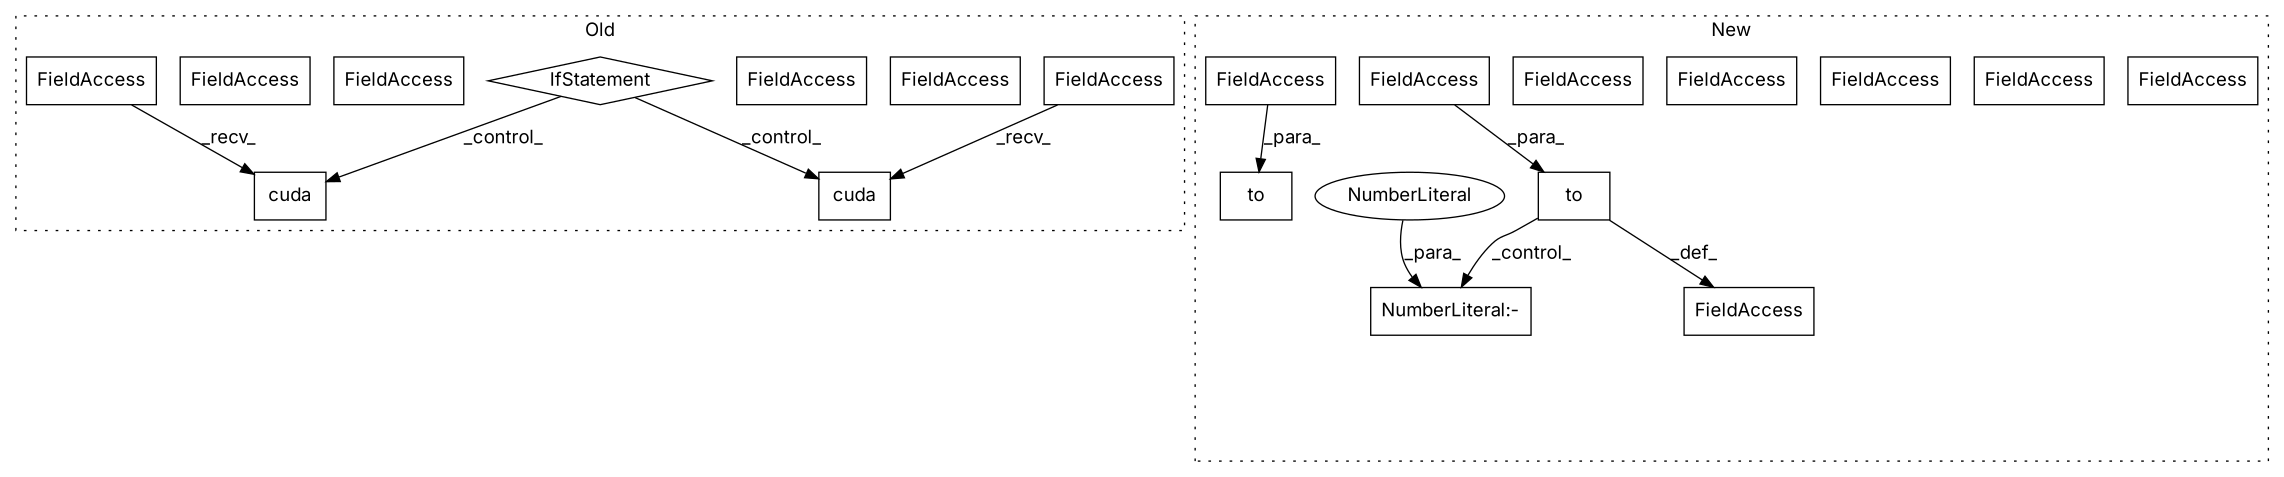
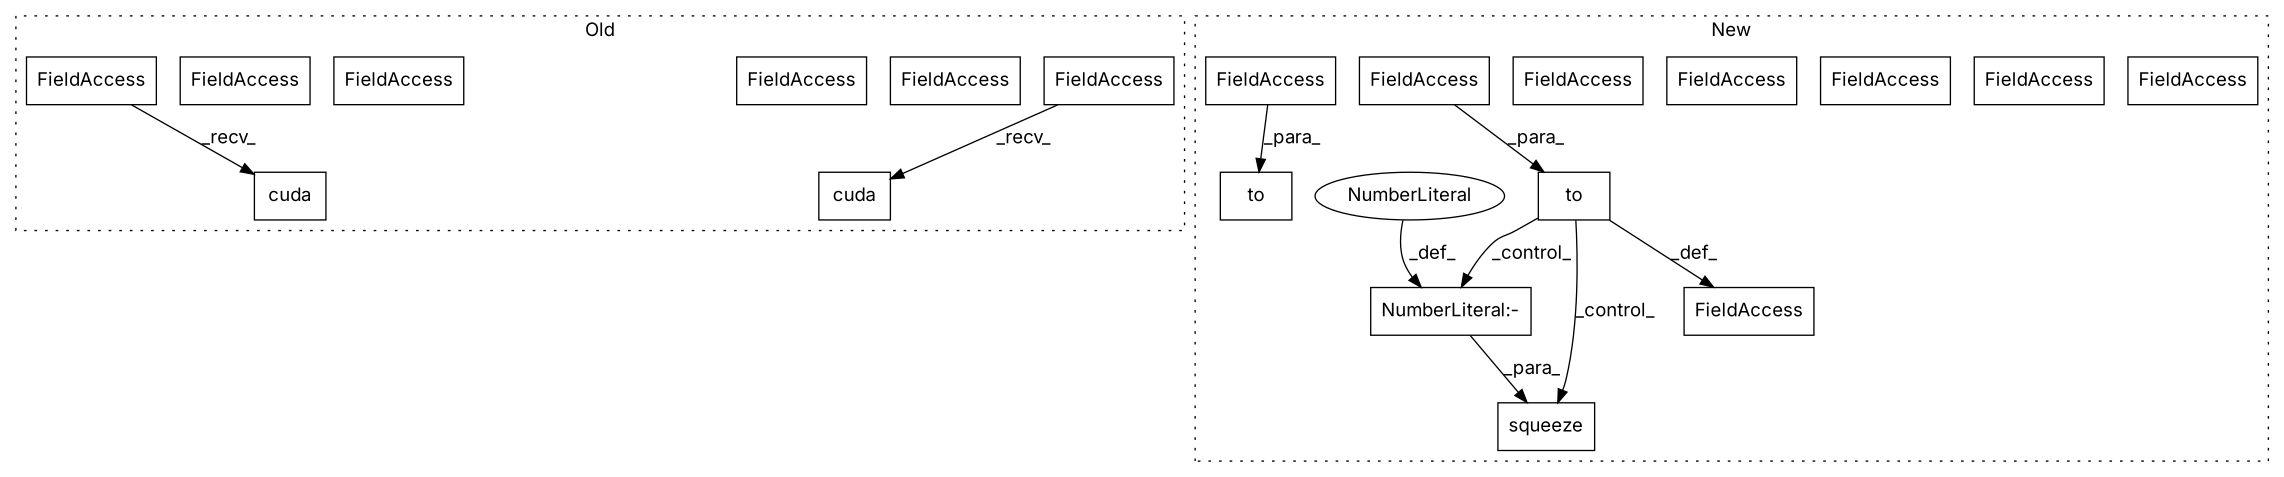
(600, 81) -> none
(1433, 254) -> (1433, 254)
none -> (1546, 427)
